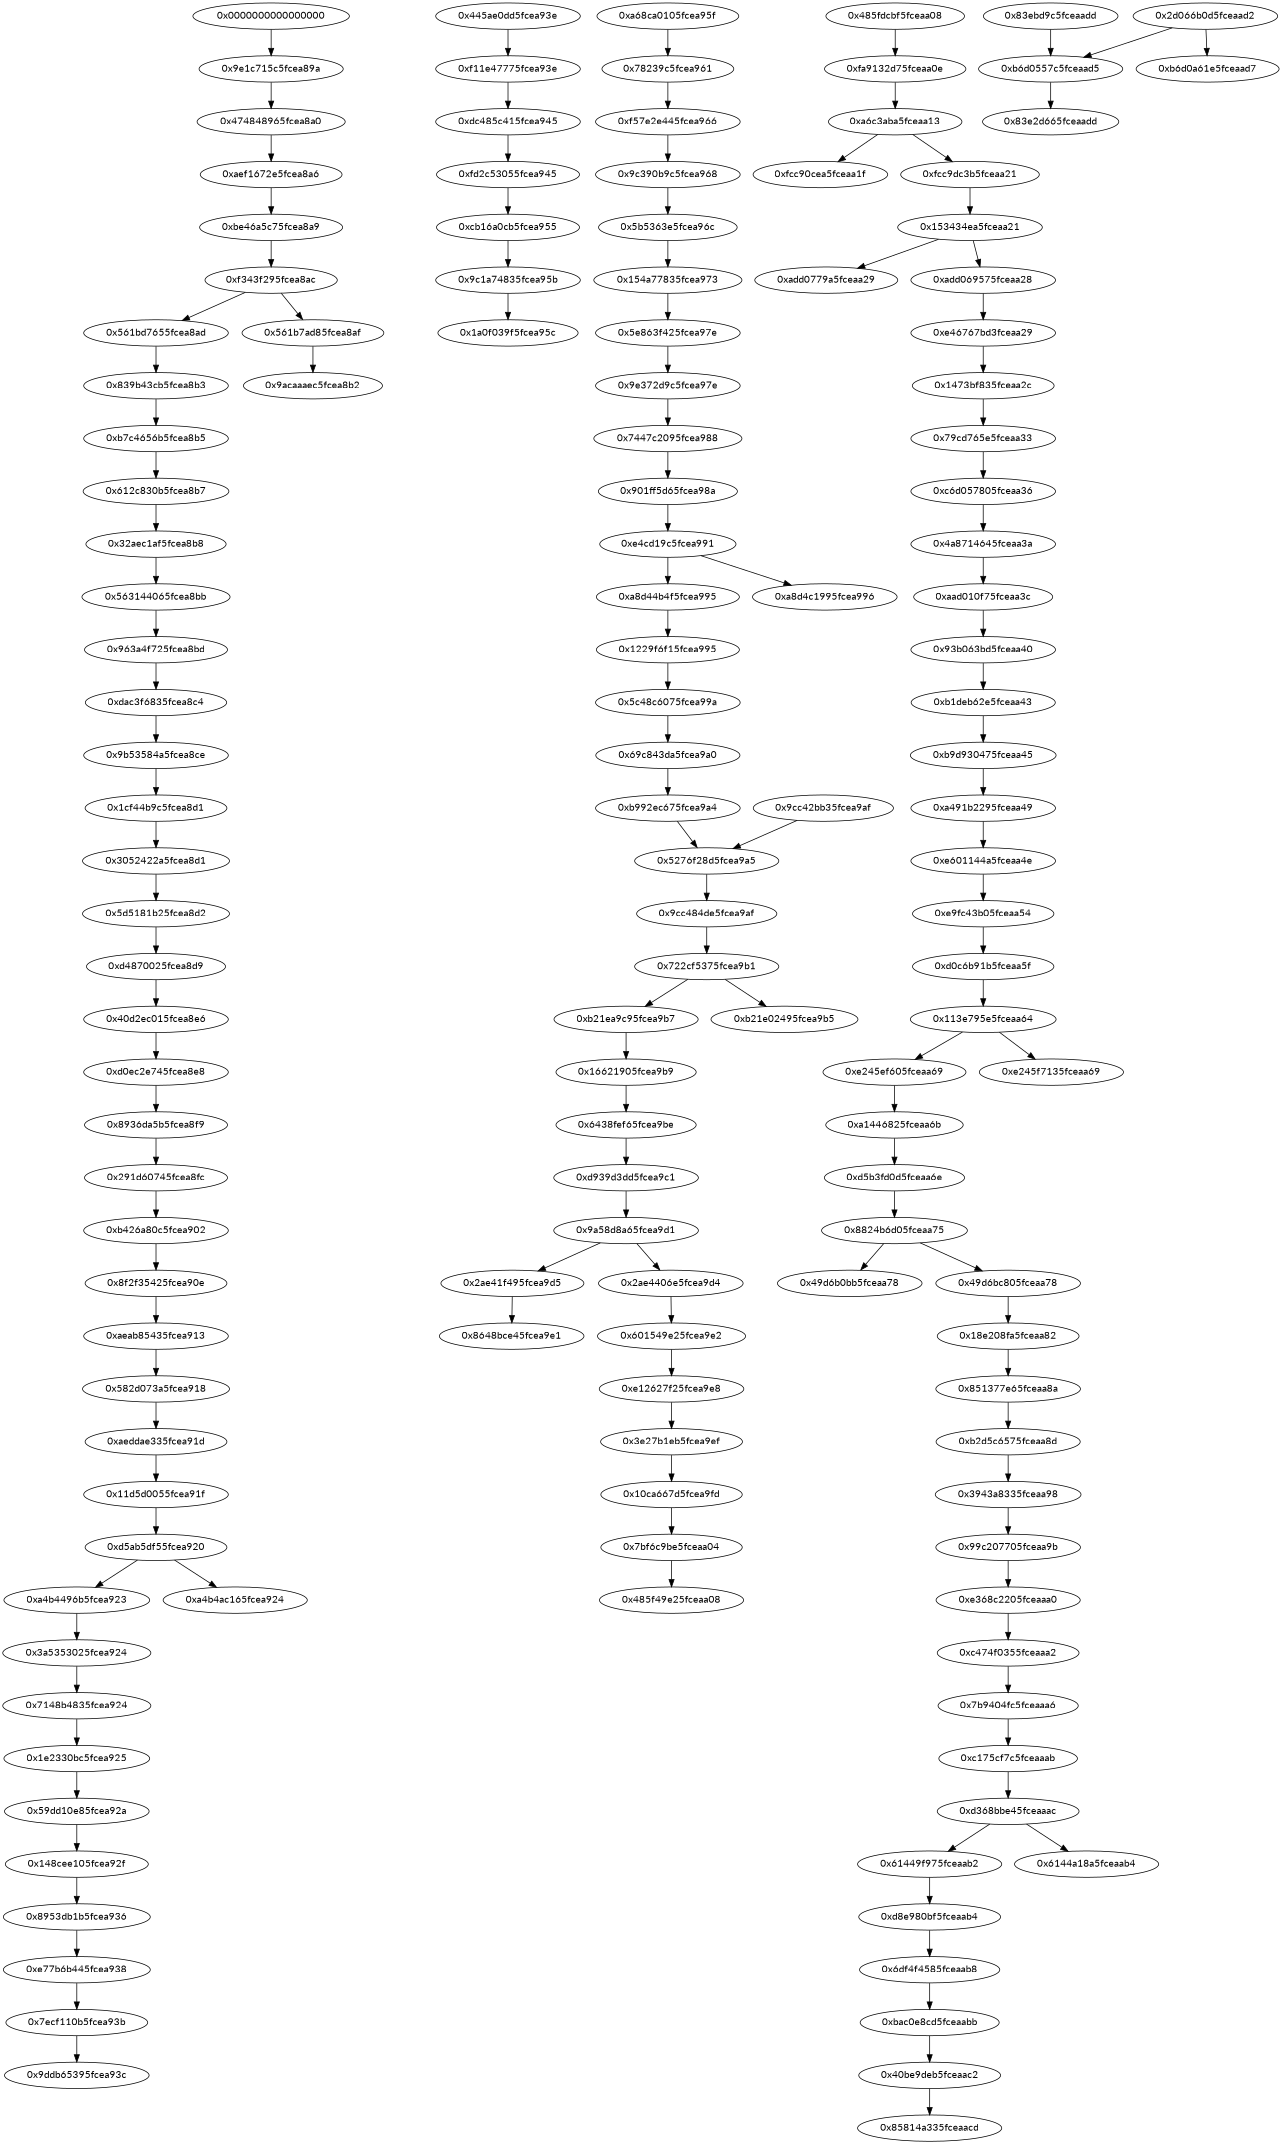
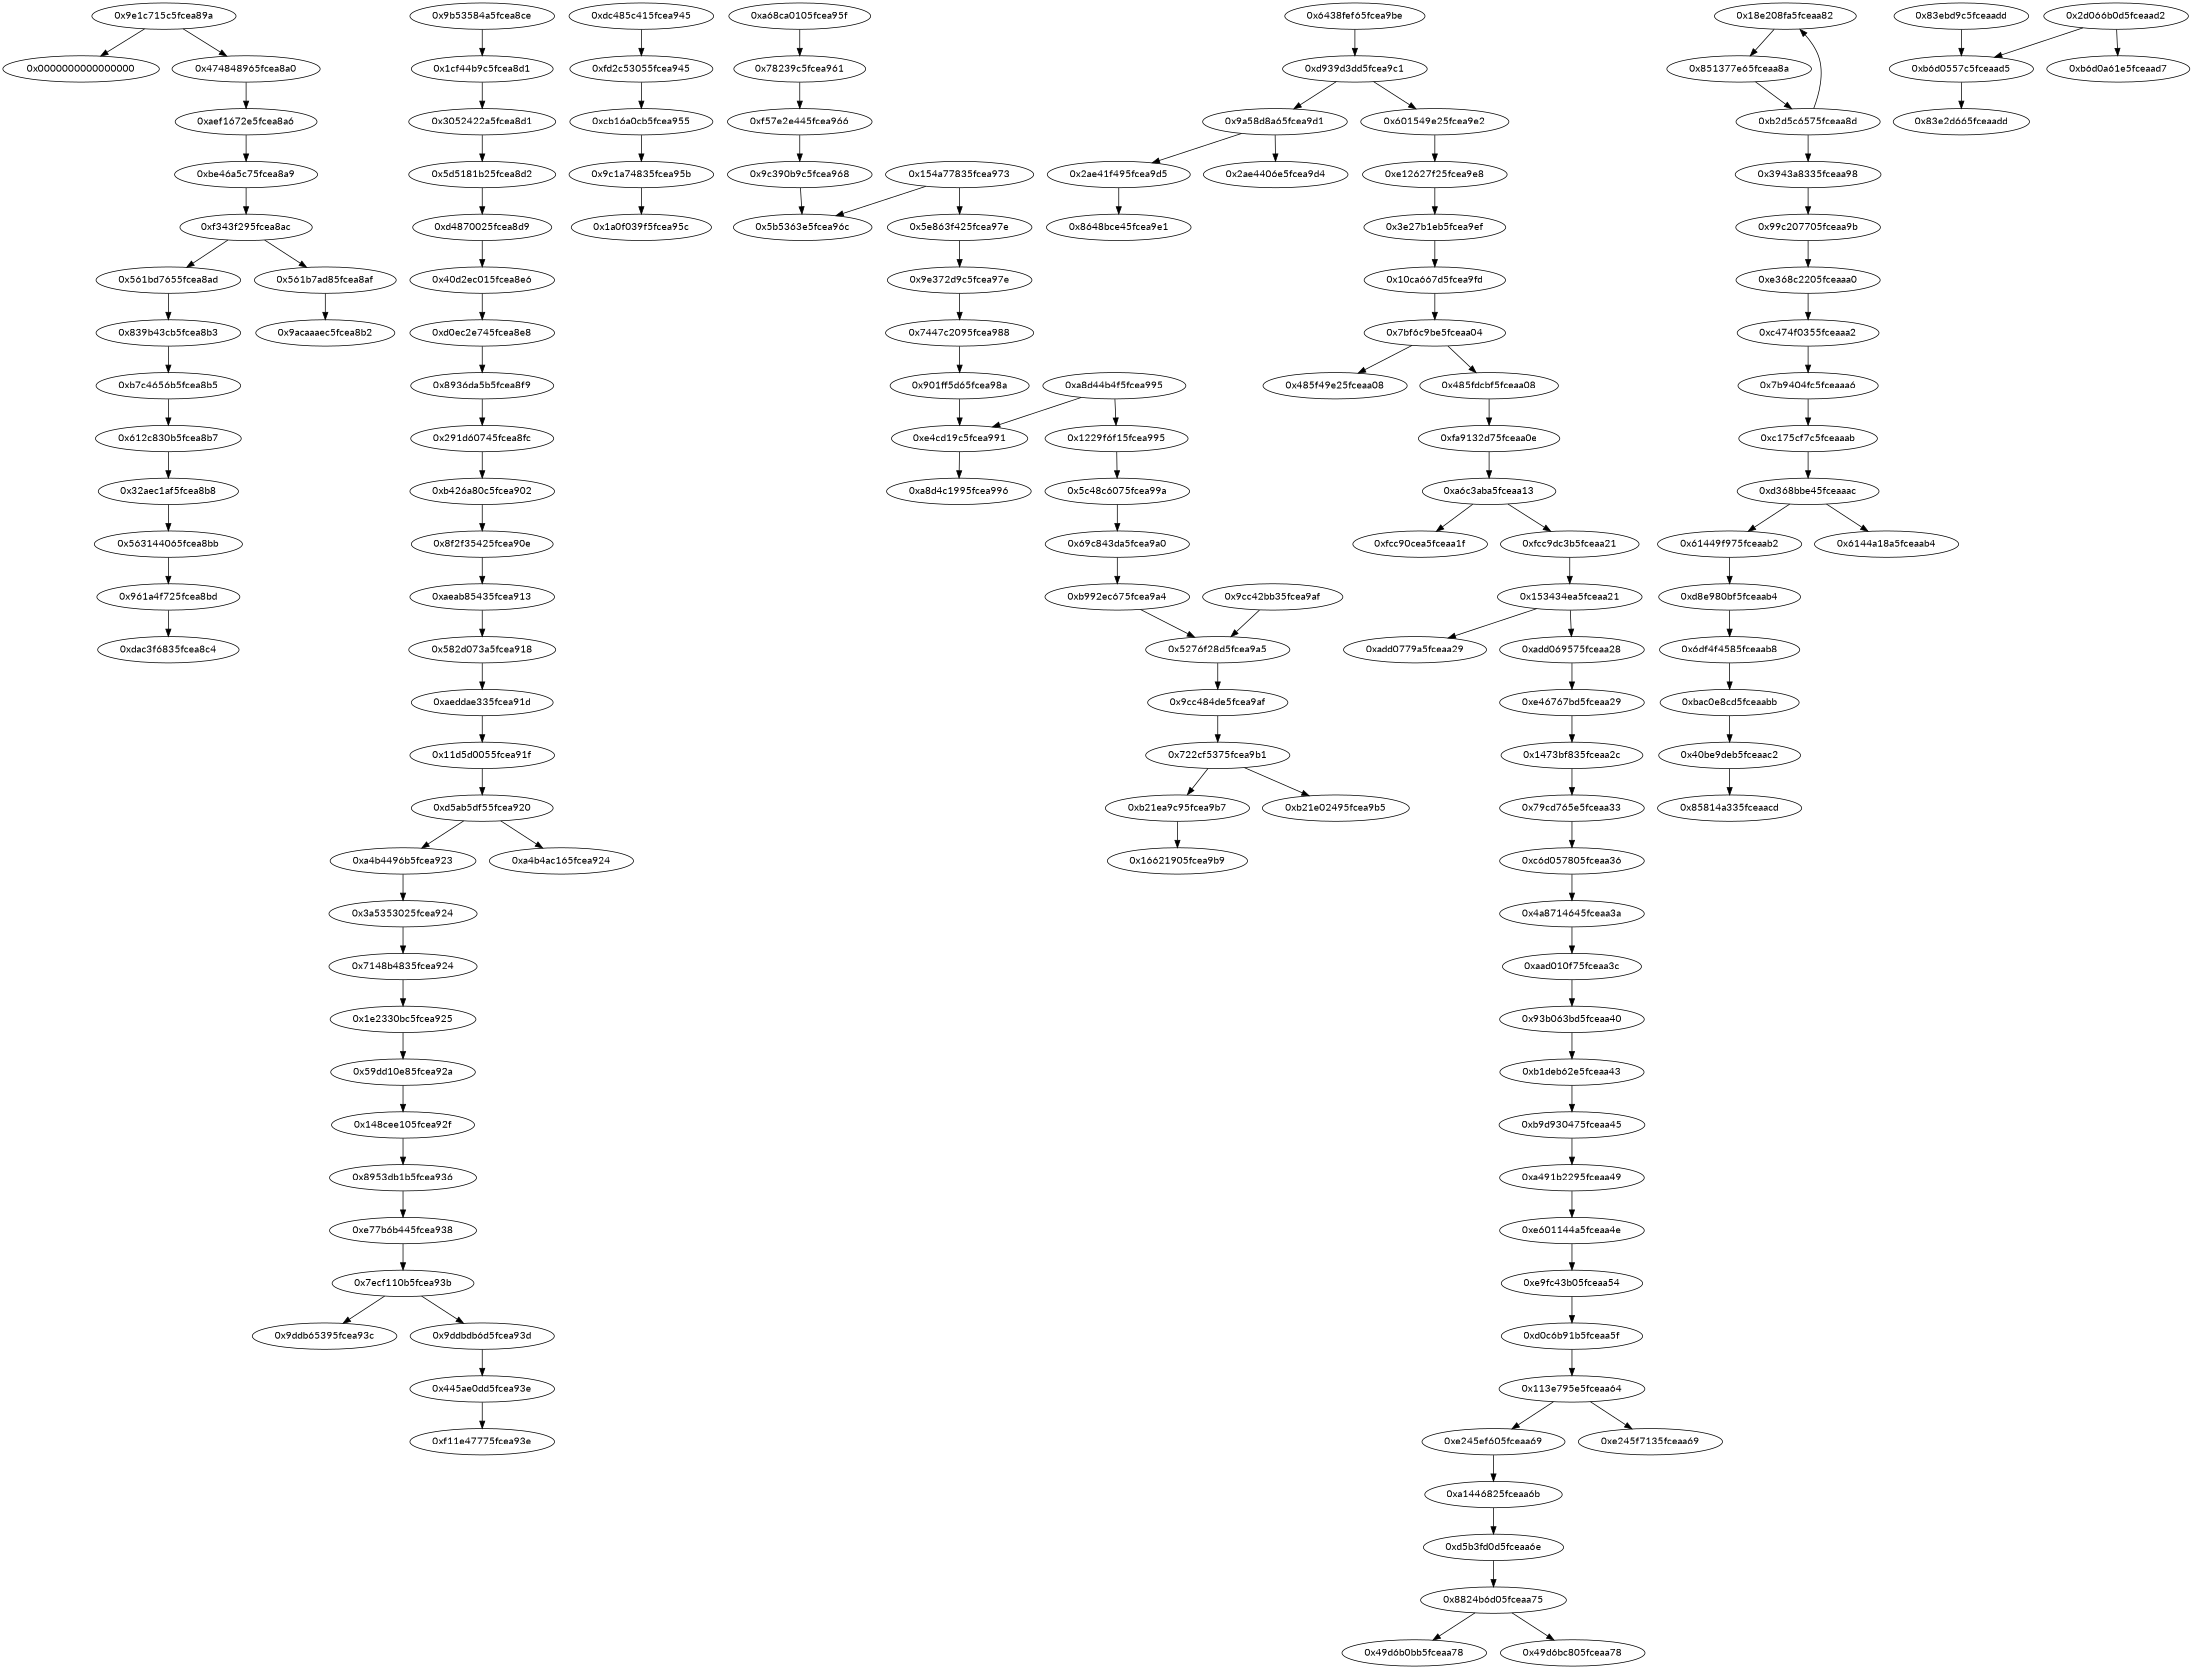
(271, 39) -> (126, 40)
(508, 92) -> none
(668, 250) -> (884, 200)
(983, 333) -> (1572, 703)
none -> (1459, 357)
(668, 567) -> (1040, 411)
(156, 650) -> (168, 597)
(156, 725) -> none
(626, 1095) -> none
(671, 1306) -> (1392, 93)
(1008, 1306) -> (1821, 70)
none -> (482, 1336)
